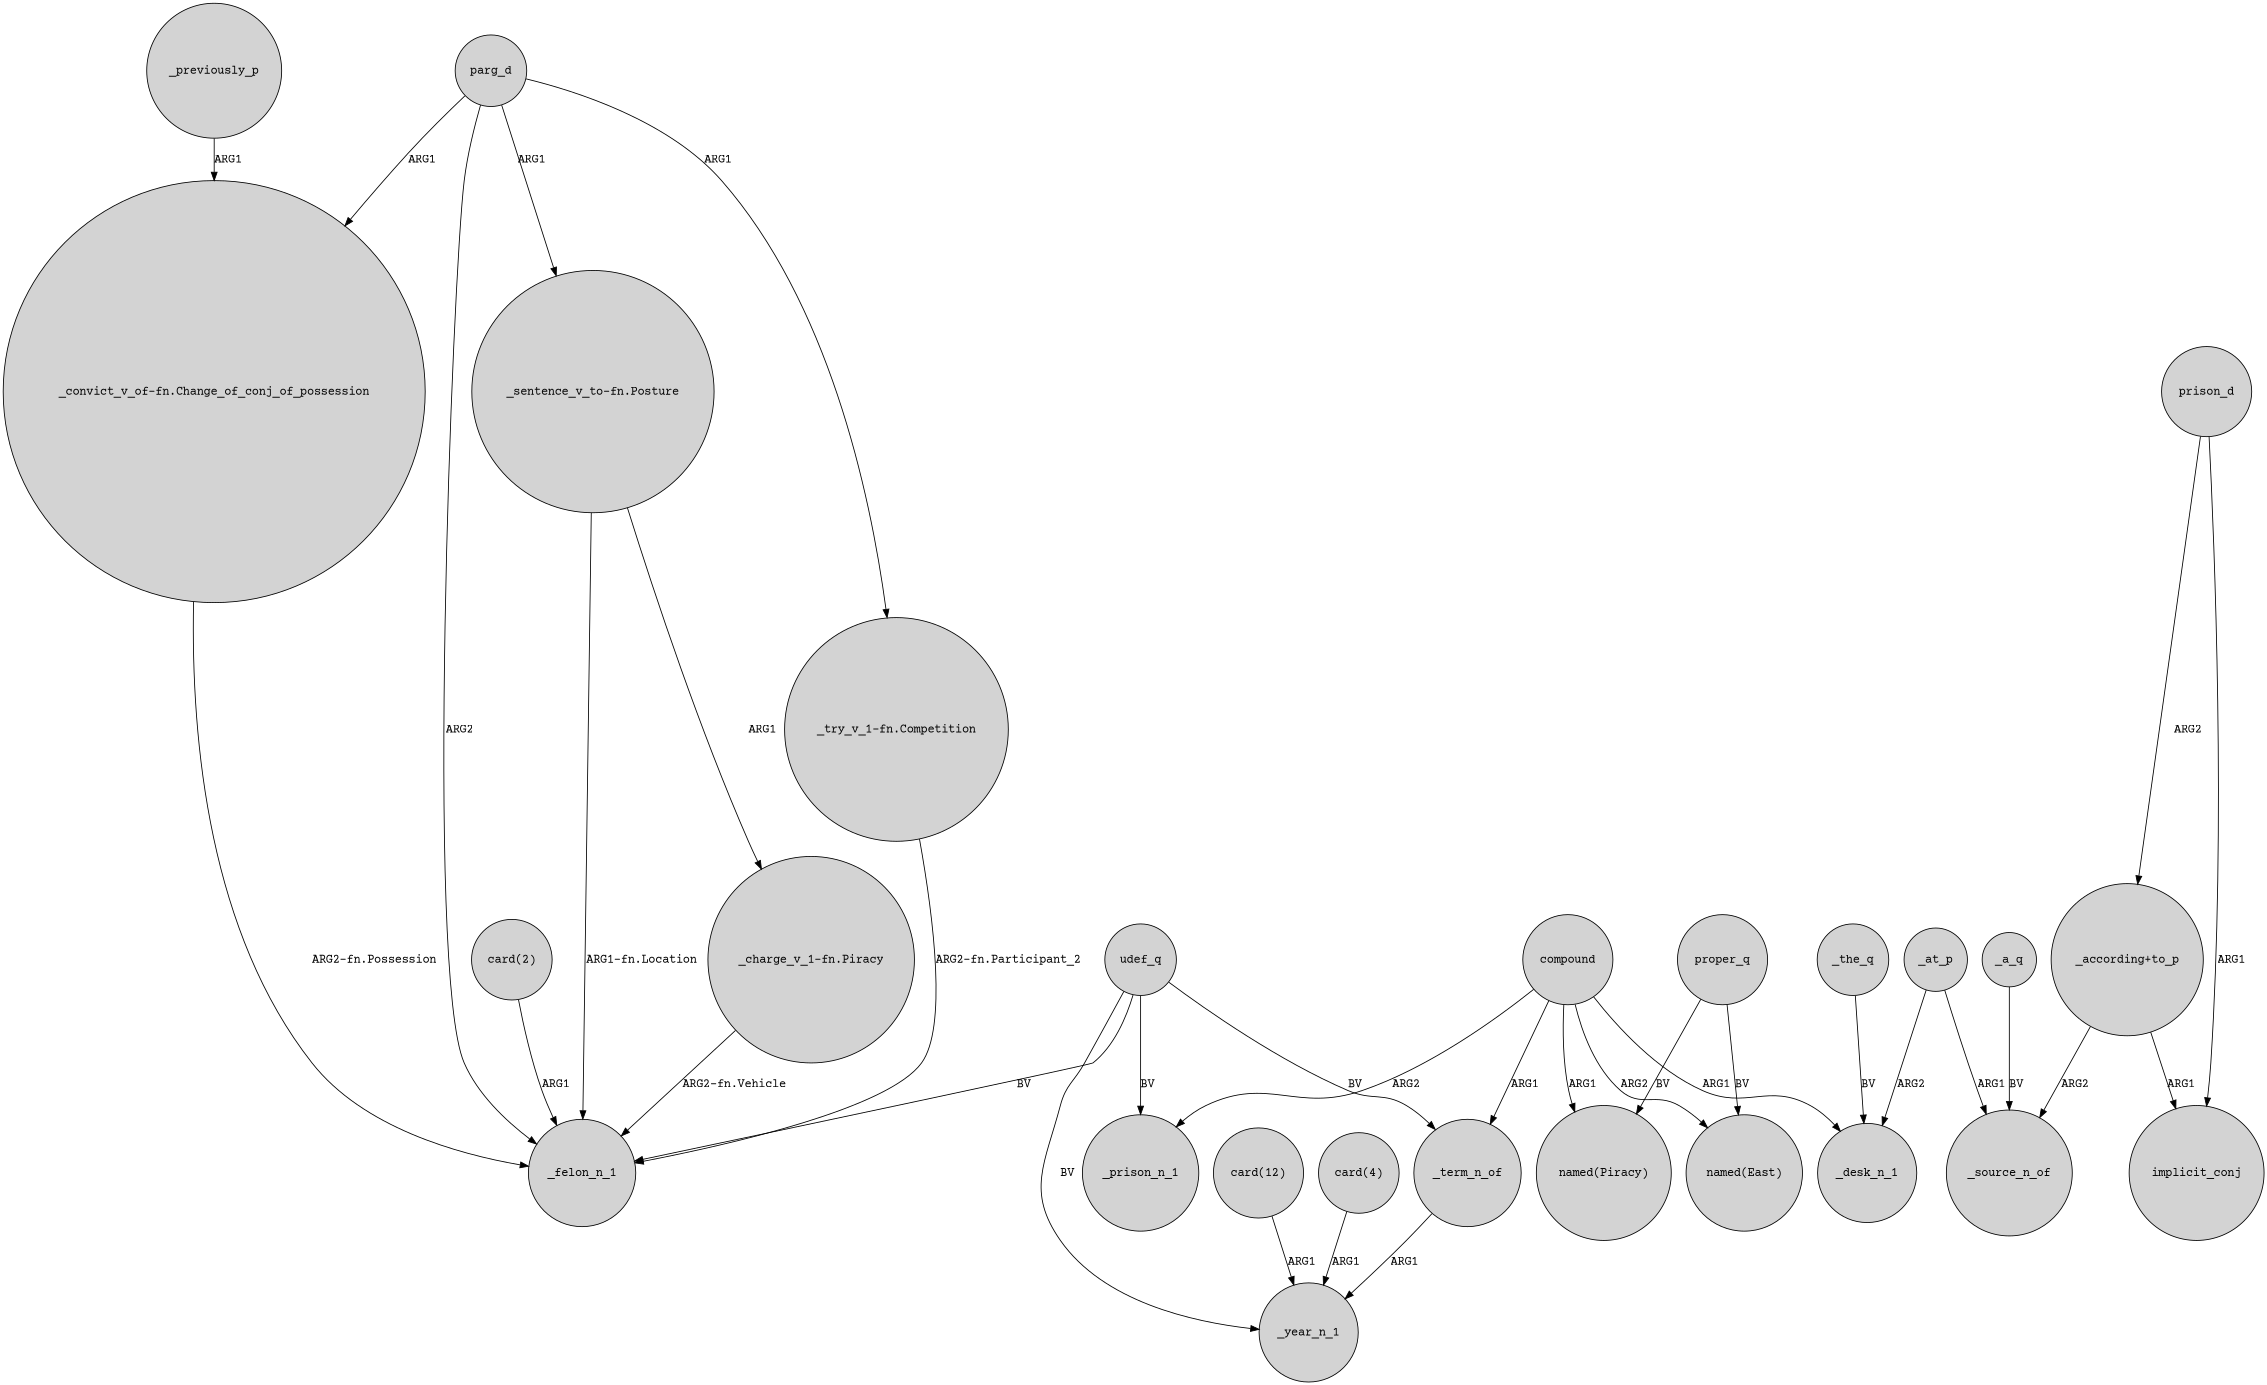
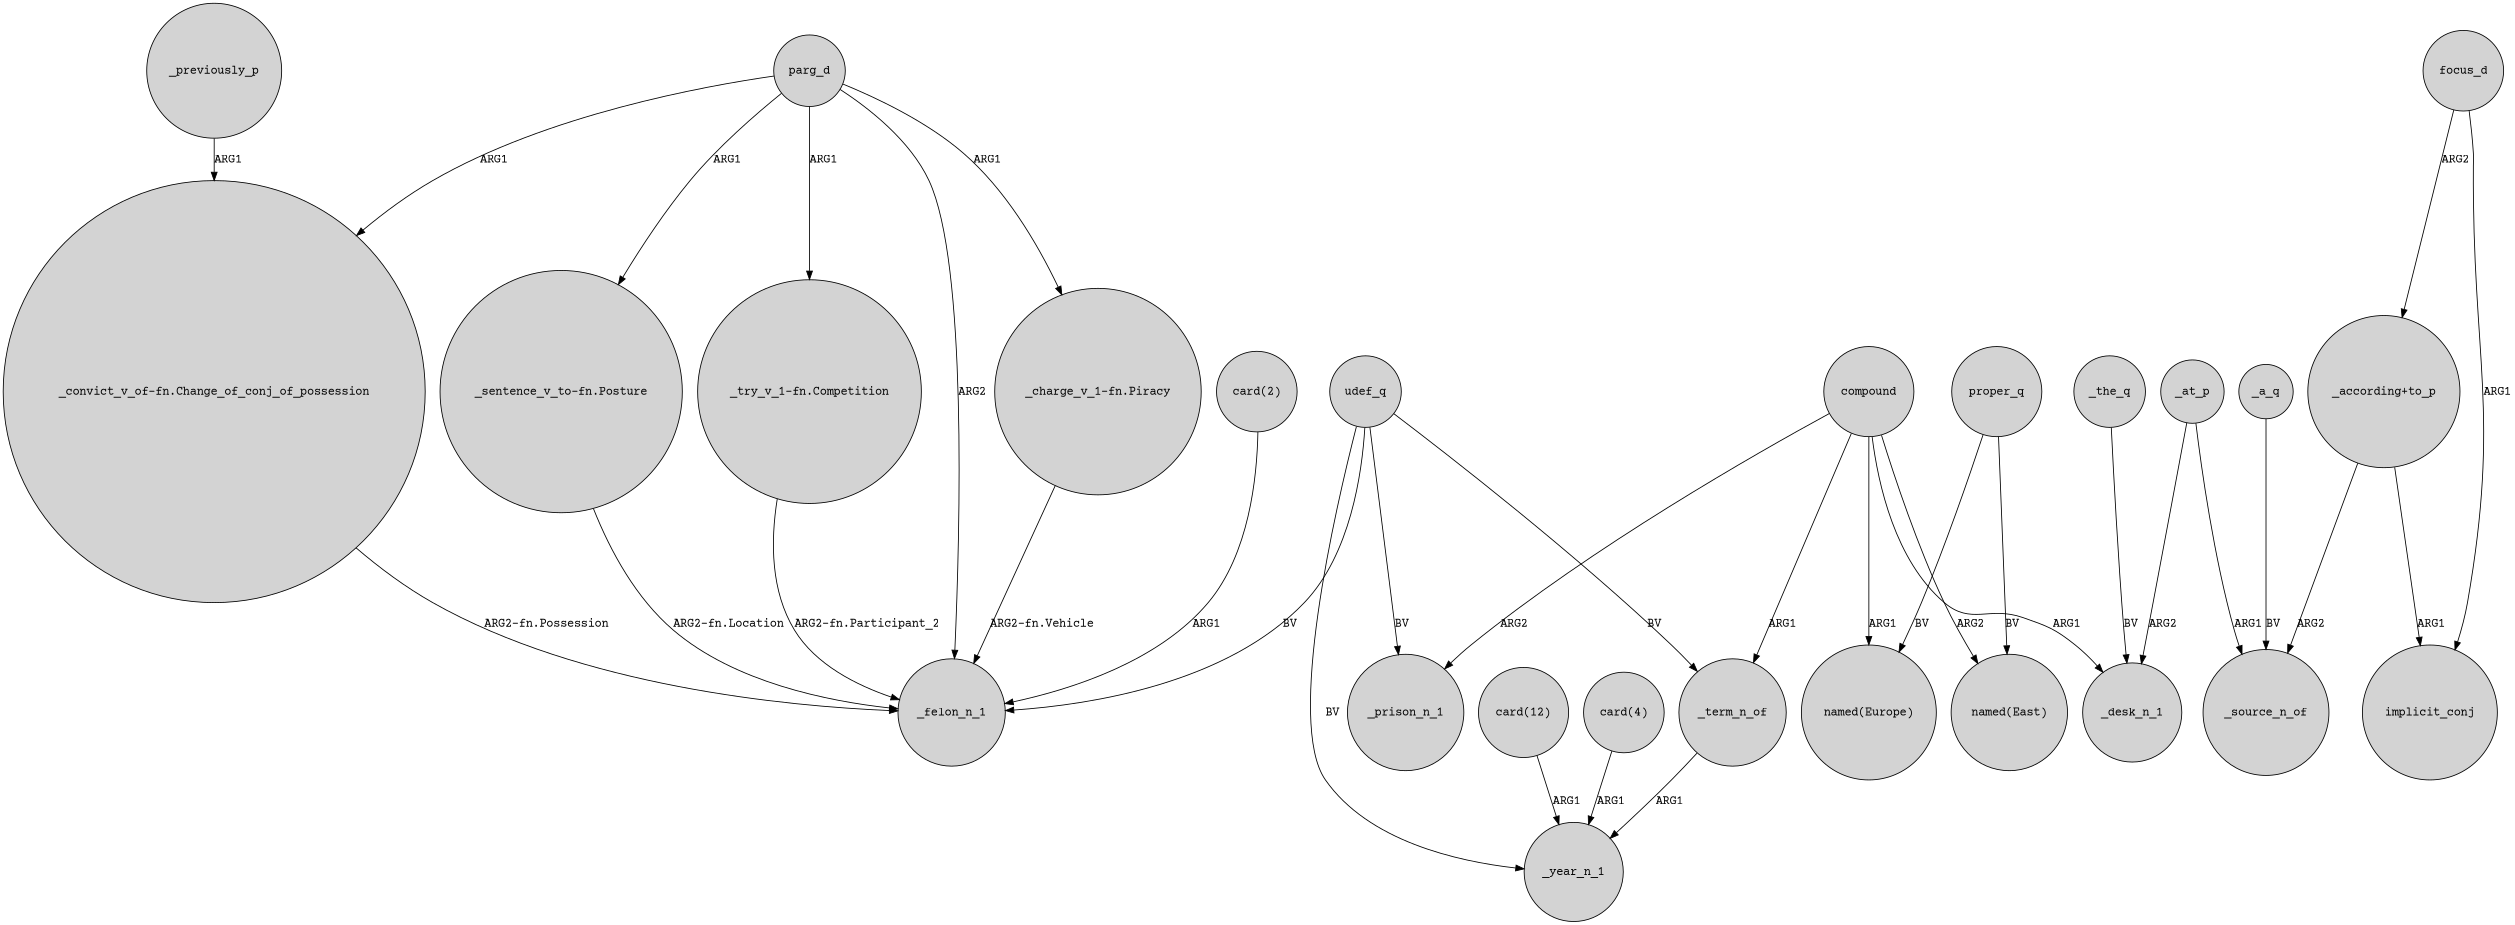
(2207, 392) -> (2463, 71)
(687, 687) -> (973, 162)
(642, 960) -> (729, 624)
(1604, 1173) -> (1869, 712)
